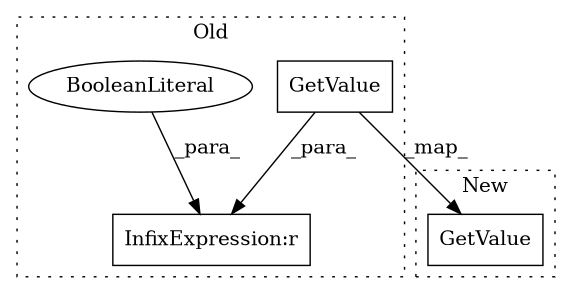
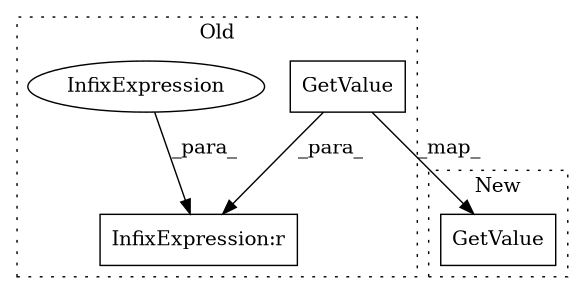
(141, 87) -> (146, 87)
